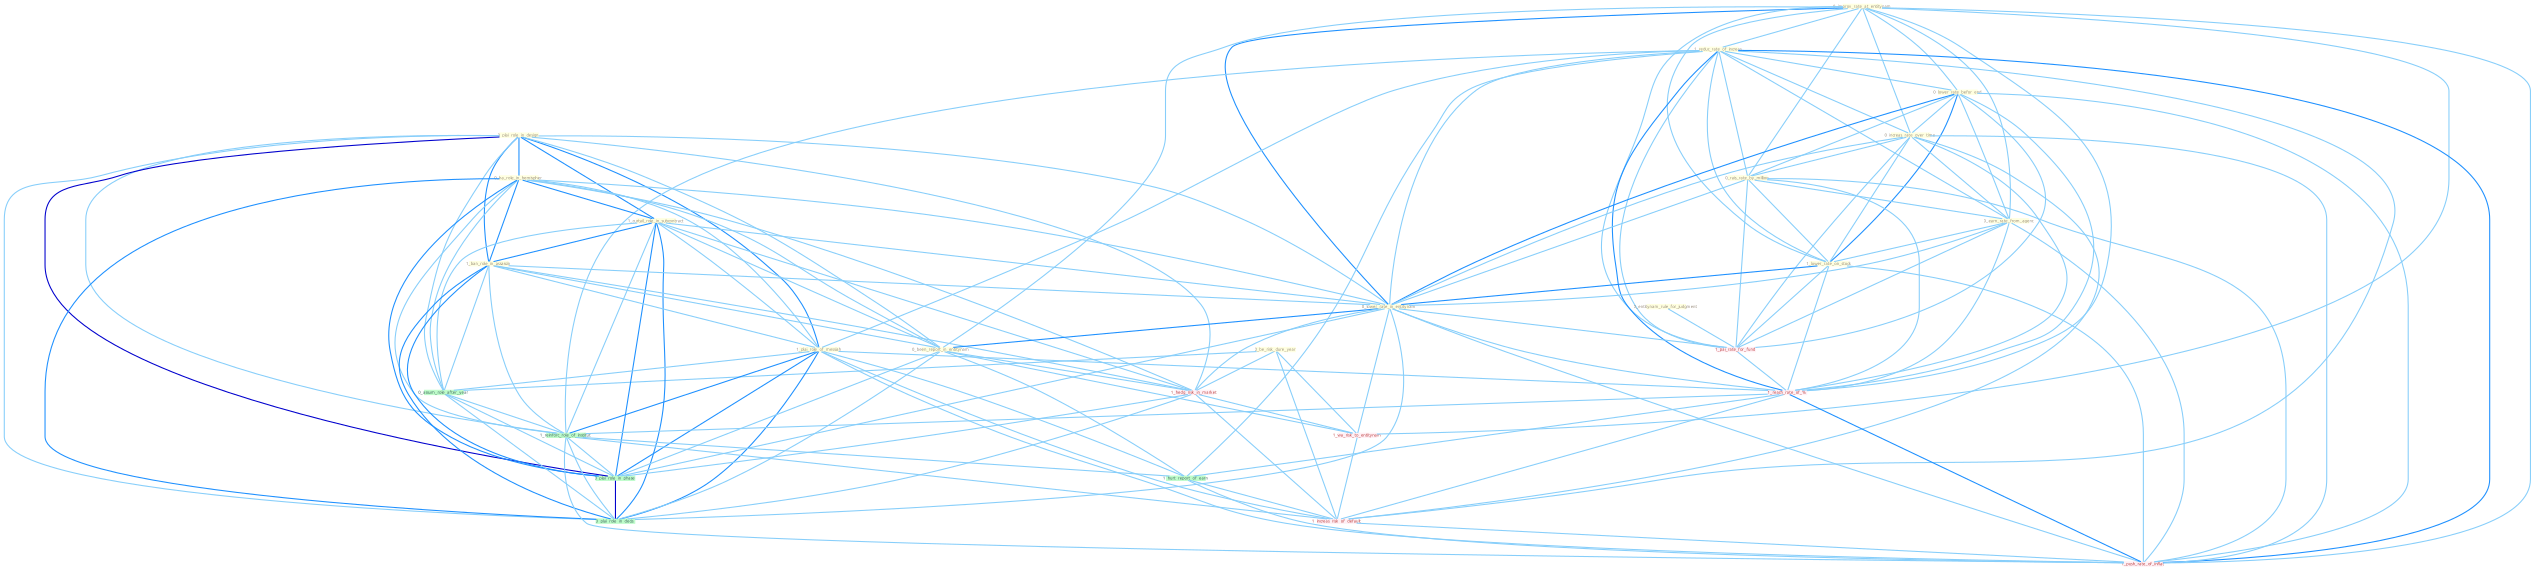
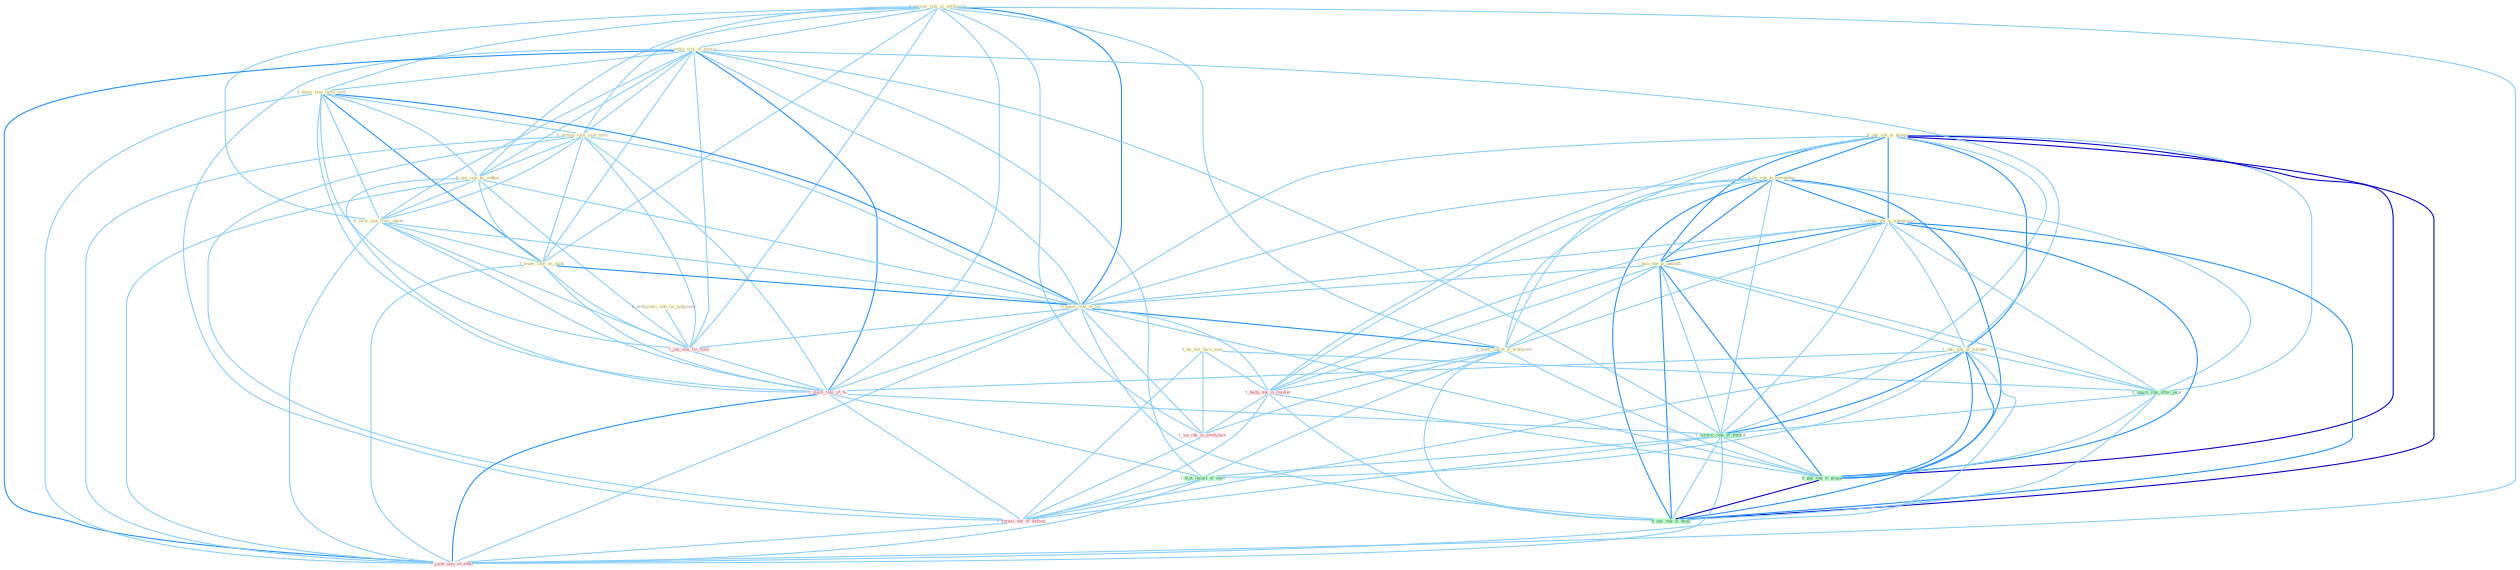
(698, 226) -> none
(1390, 307) -> (1081, 307)
(4, 371) -> (2434, 433)
